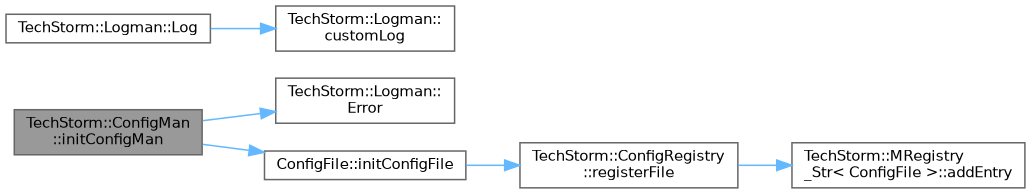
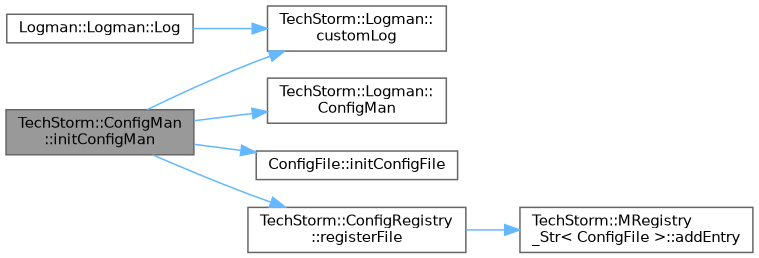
(108, 29) -> (100, 29)
none -> (208, 81)
(365, 101) -> (357, 101)
(485, 165) -> (211, 179)
